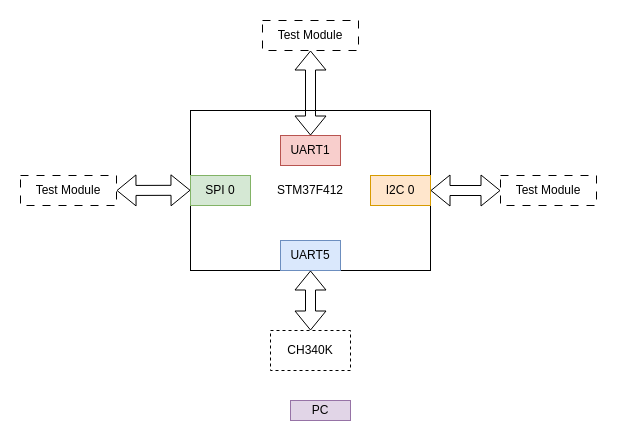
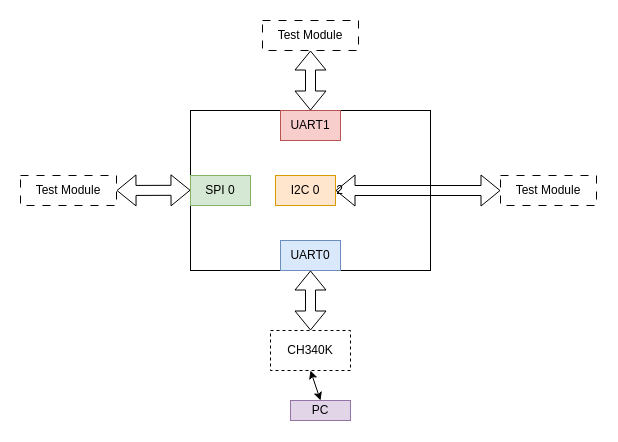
(311, 151) -> (311, 126)
(311, 191) -> (311, 191)
(401, 191) -> (306, 191)
(311, 256) -> (311, 256)
none -> (316, 386)
